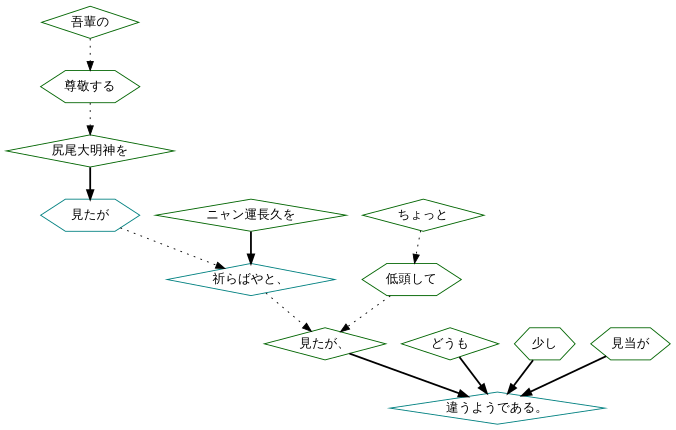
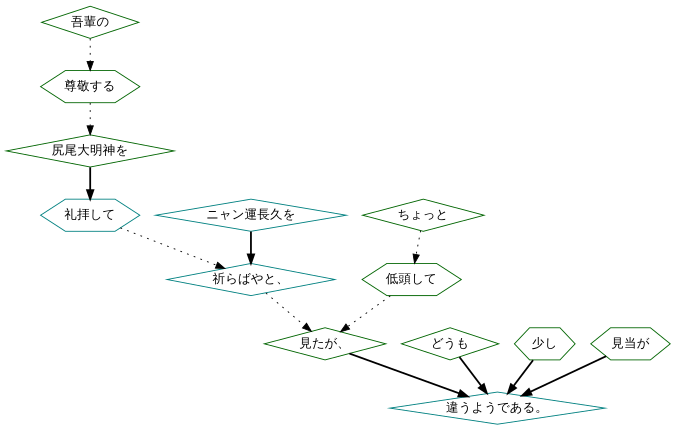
(90, 215) -> (90, 215)
(251, 215) -> (251, 215)
